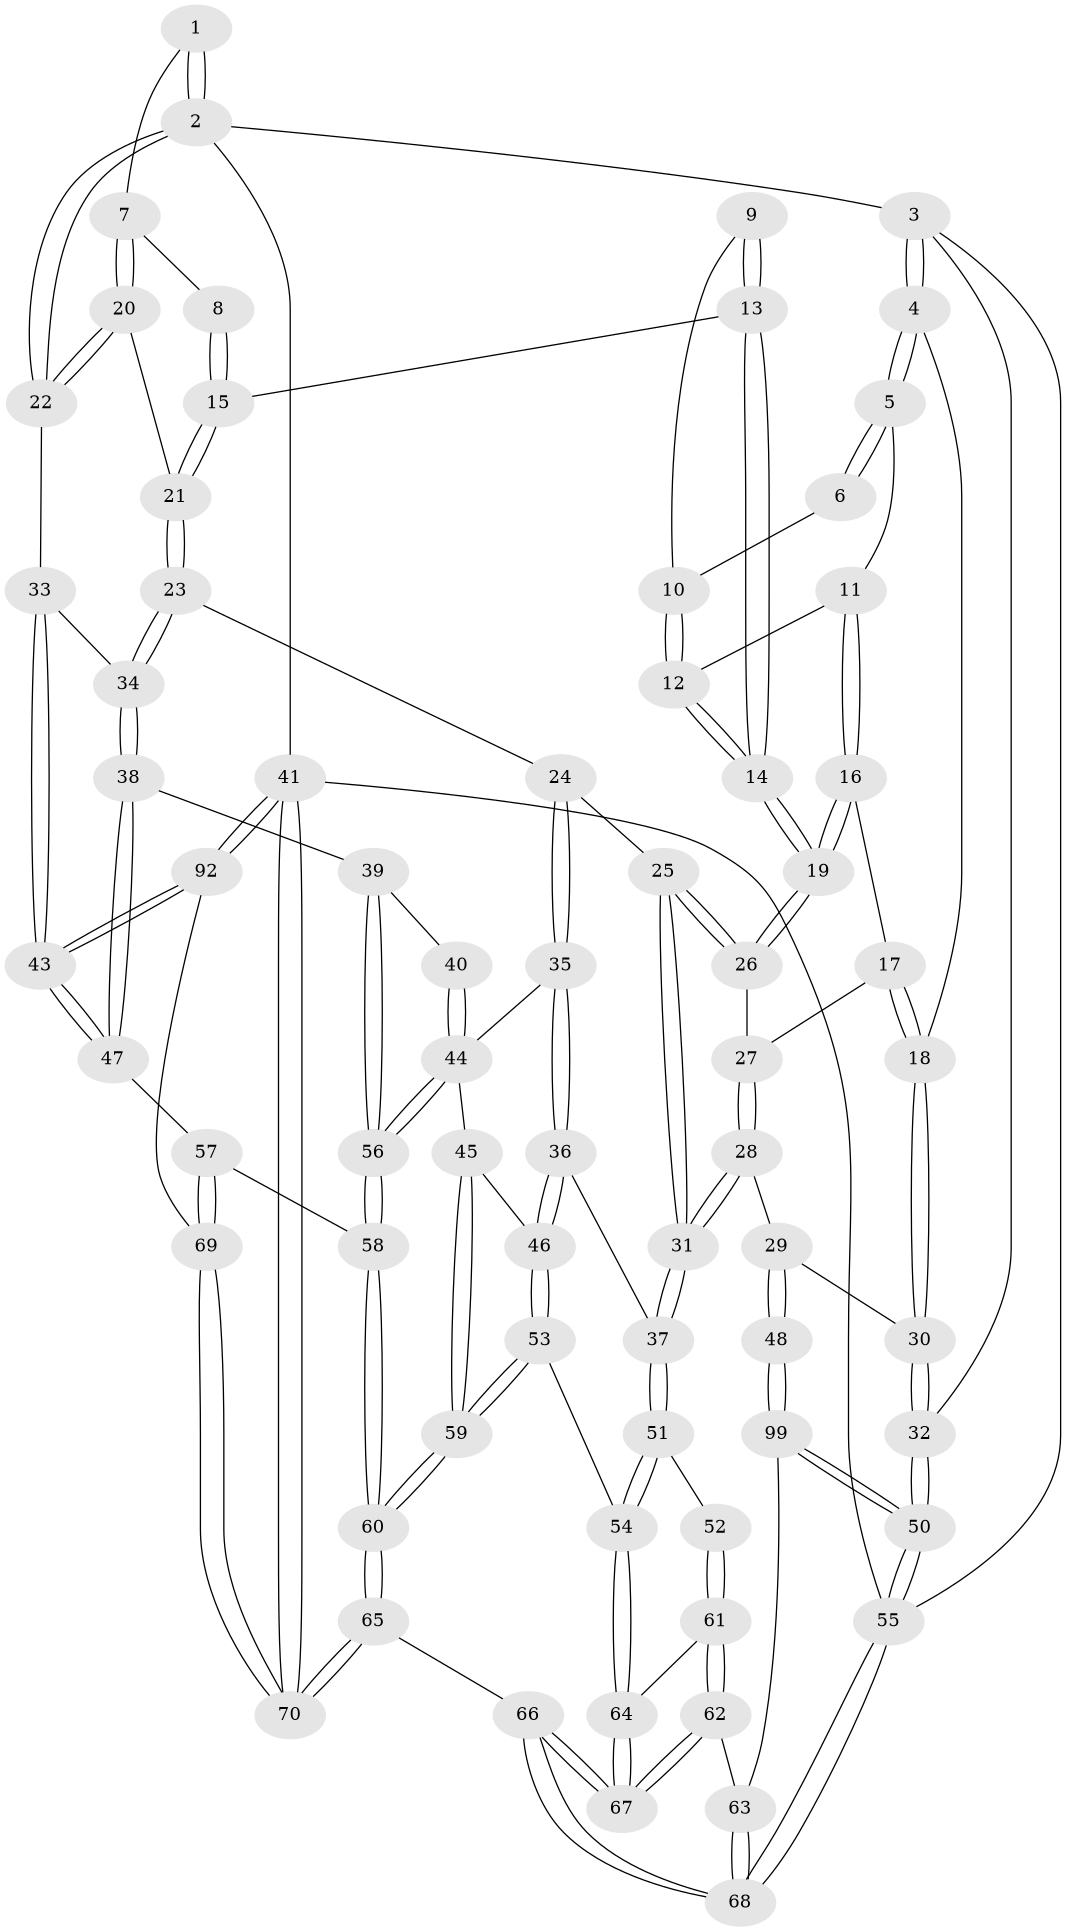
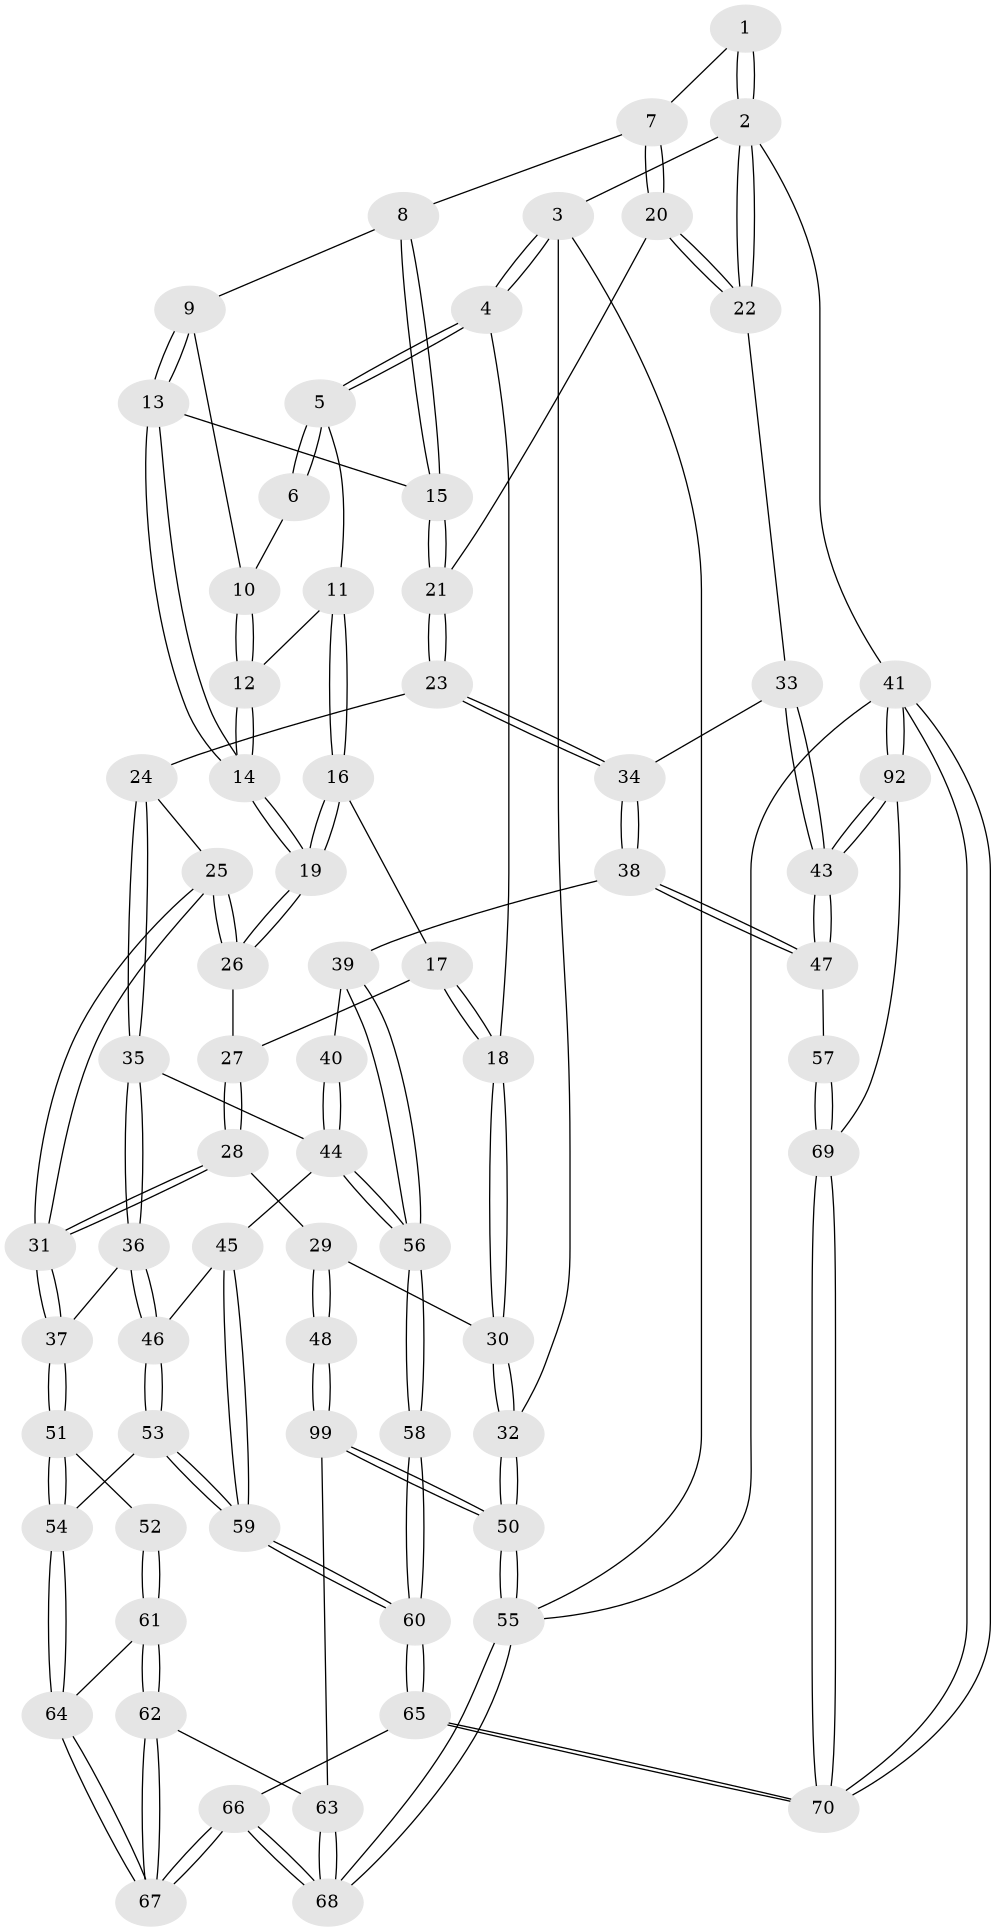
none -> (297, 263)
(290, 1200) -> none
